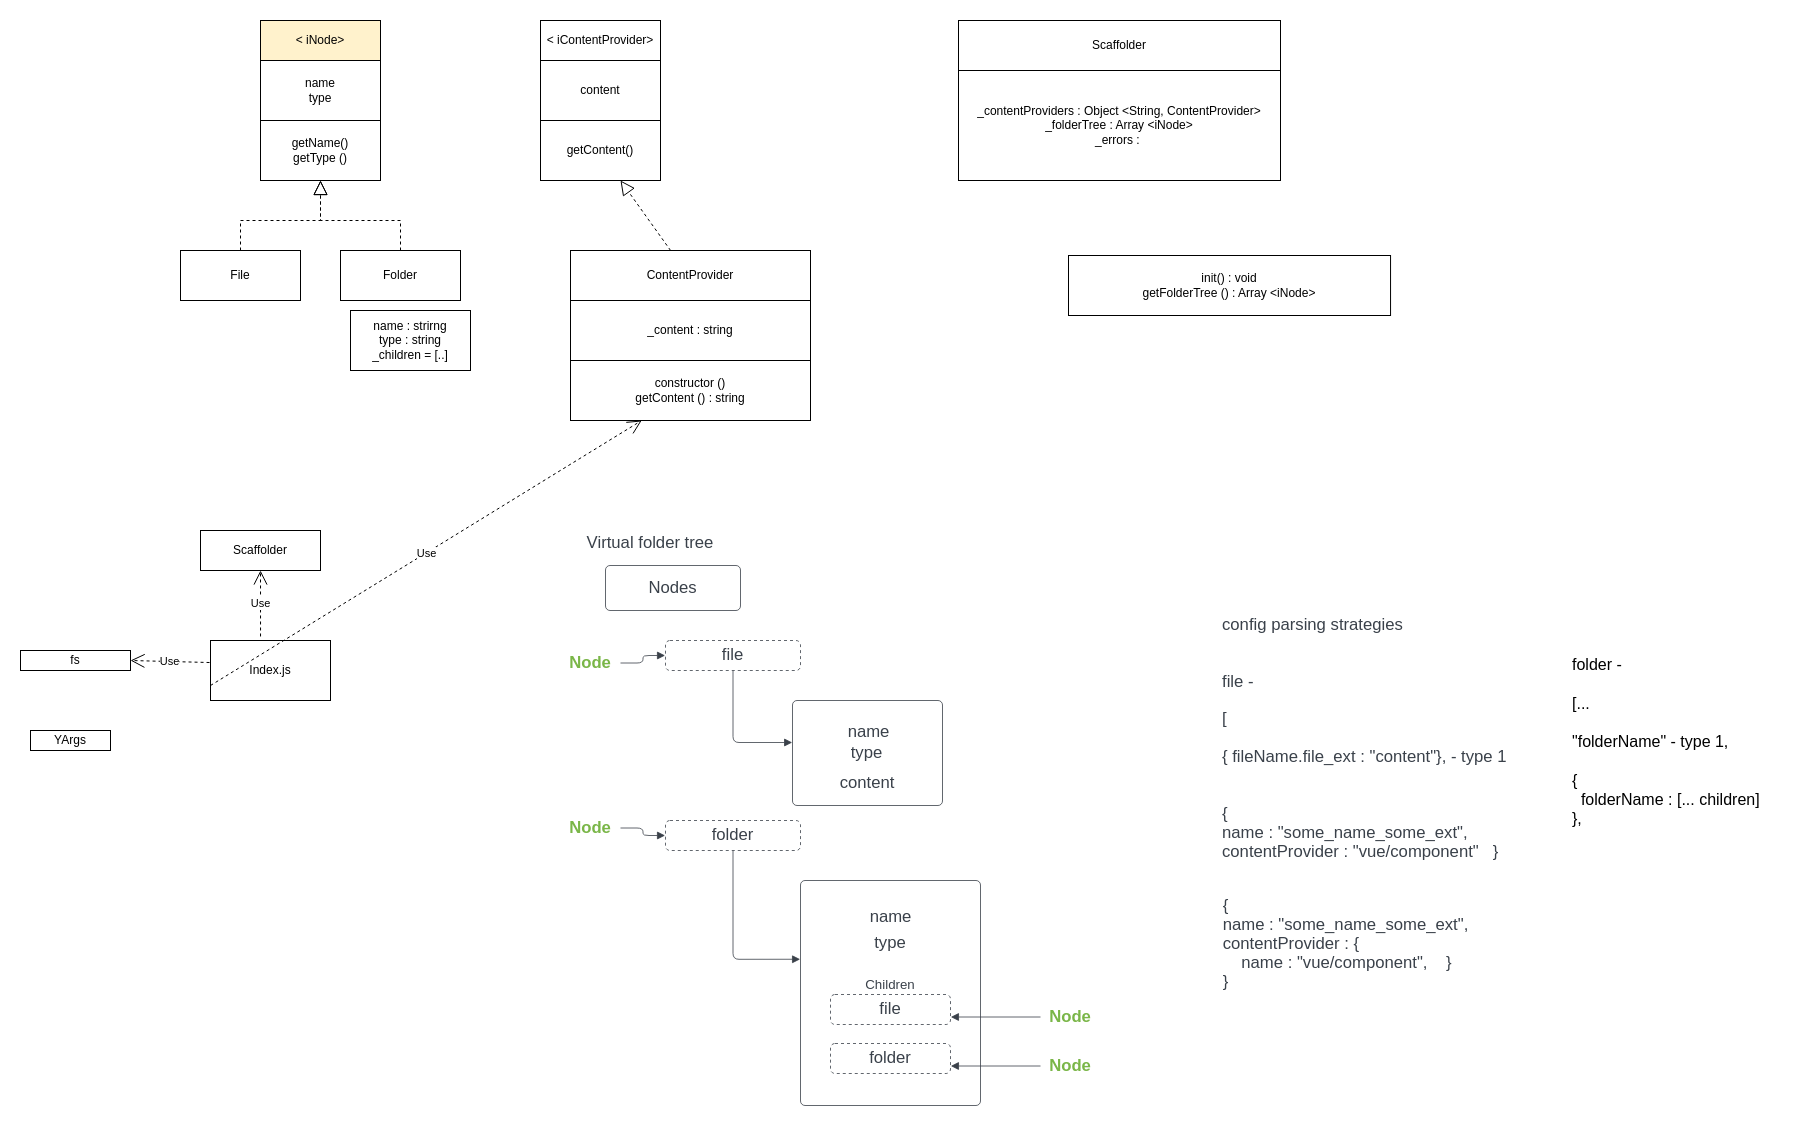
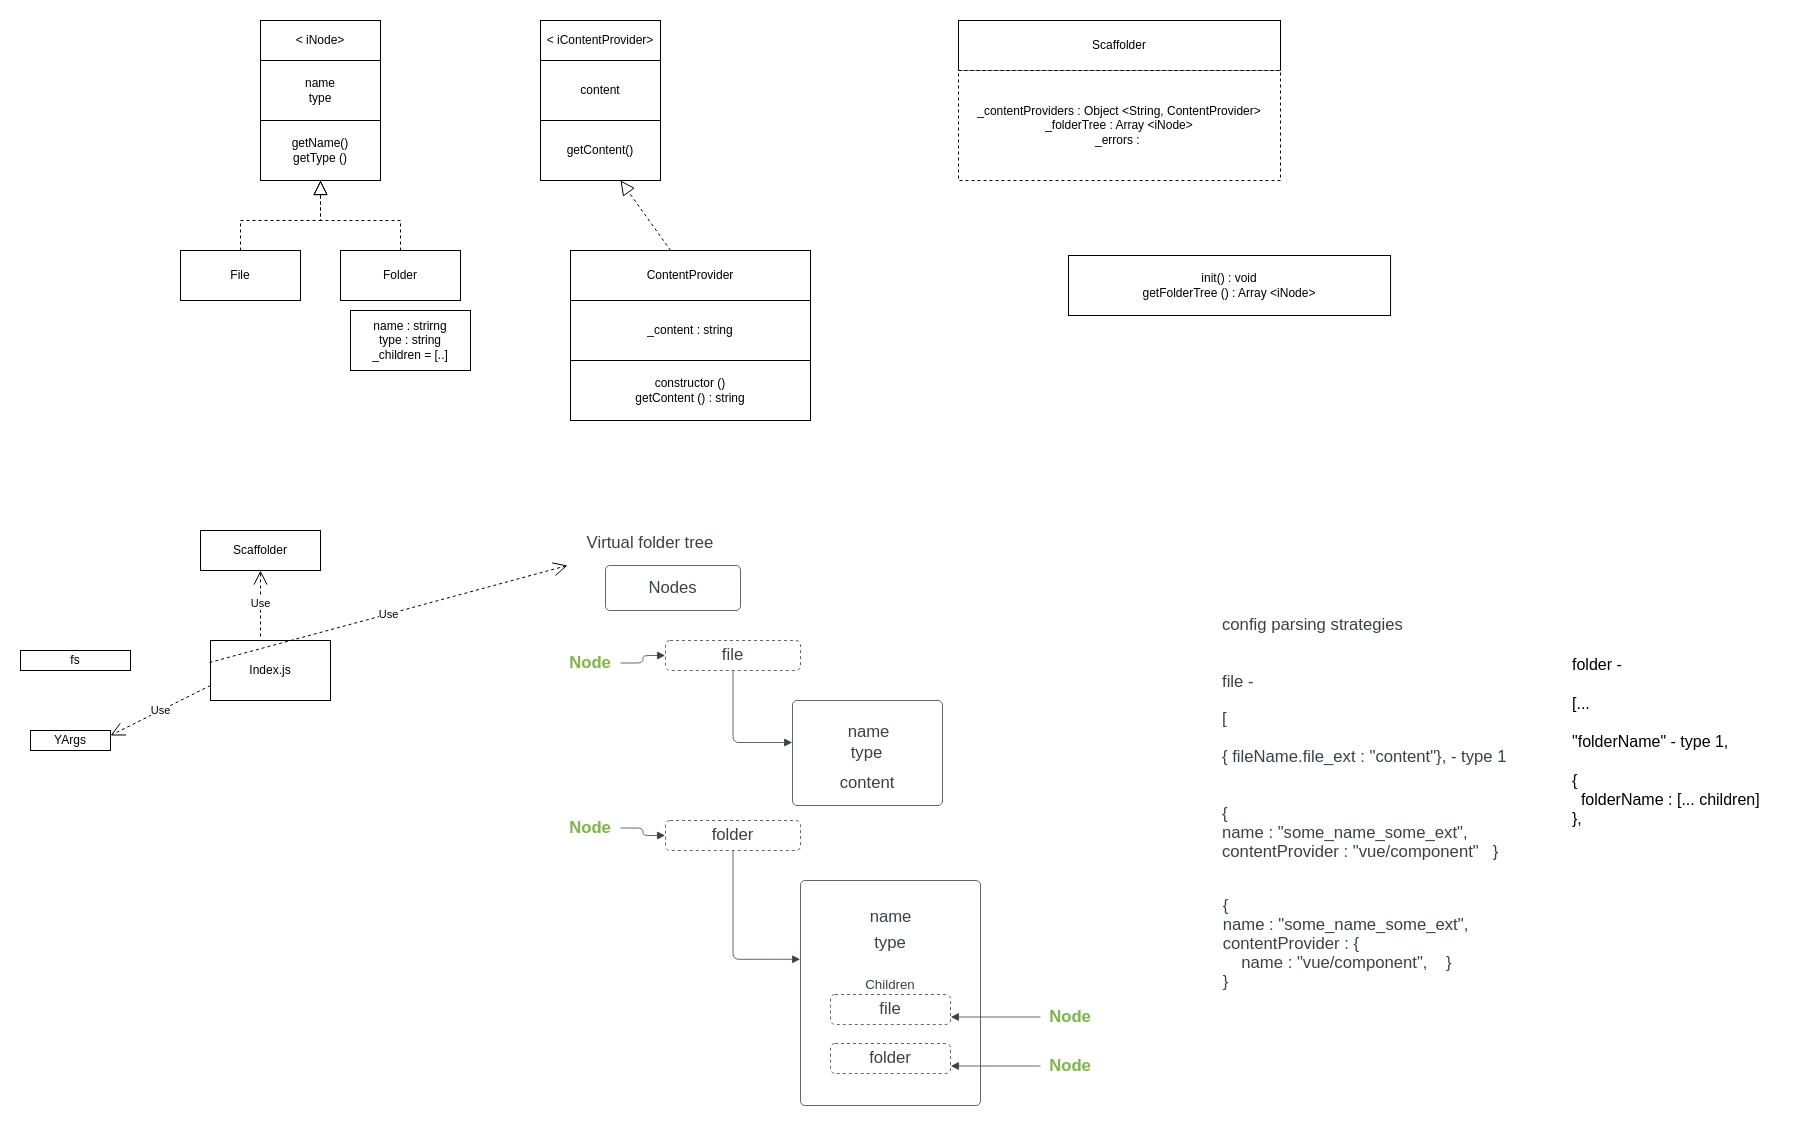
(321, 41) -> (321, 41)
(1120, 126) -> (1120, 126)
(425, 554) -> (162, 710)
(171, 662) -> (423, 605)
